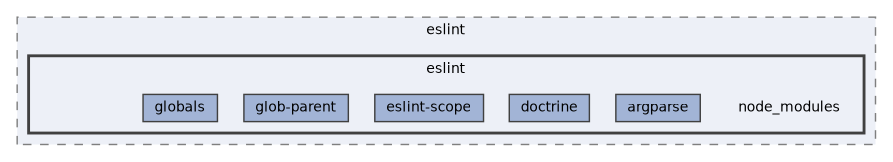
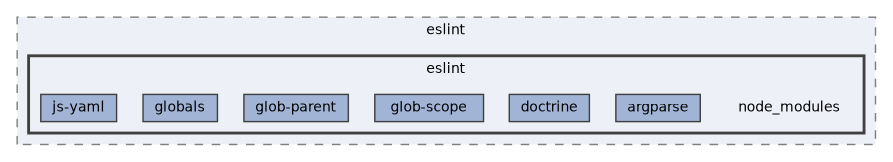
none -> (79, 108)
(429, 108) -> (429, 108)
